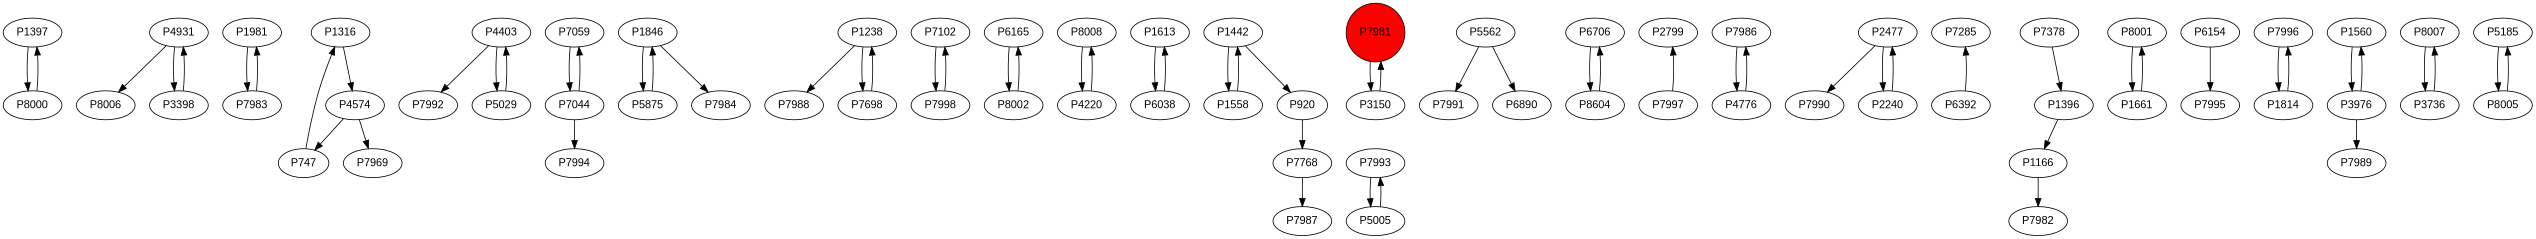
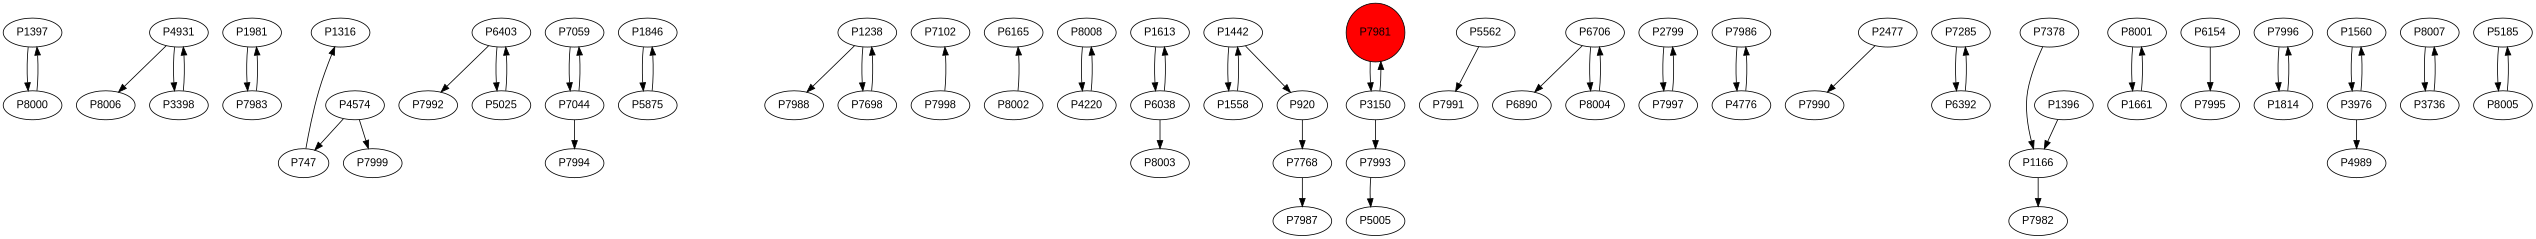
(501, 33) -> (501, 33)
(347, 65) -> none
(935, 65) -> none
(1008, 65) -> none
(1502, 65) -> (1562, 66)
none -> (1663, 65)
none -> (1956, 65)
(2056, 65) -> (2027, 93)
(501, 105) -> (501, 105)
(721, 105) -> none
(1595, 105) -> (1595, 105)
(1888, 105) -> none
(373, 163) -> (373, 163)
none -> (1160, 163)
(2357, 163) -> (2357, 163)
(1381, 196) -> (1376, 130)
